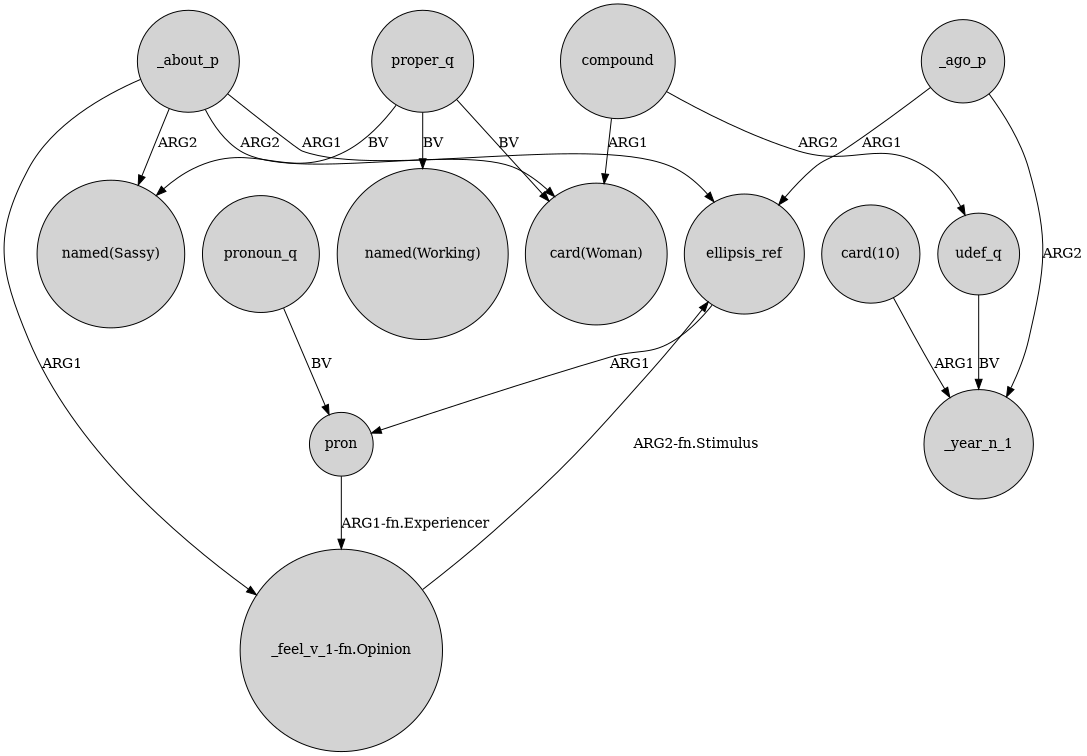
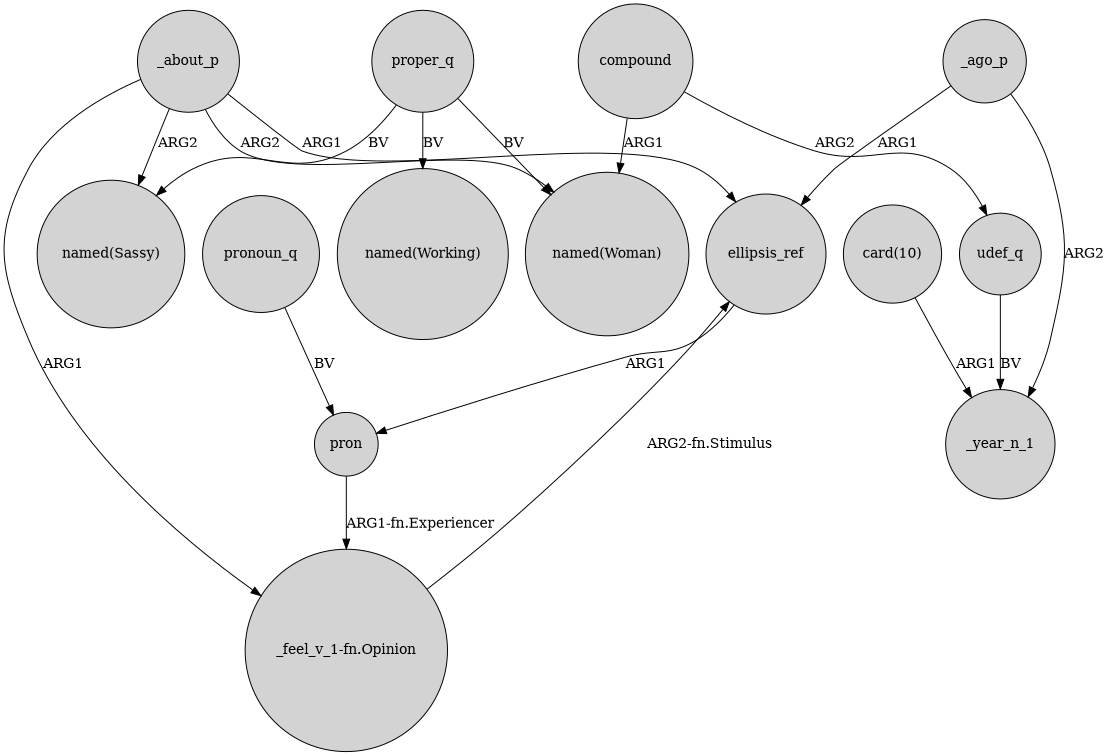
(596, 254) -> (607, 254)
